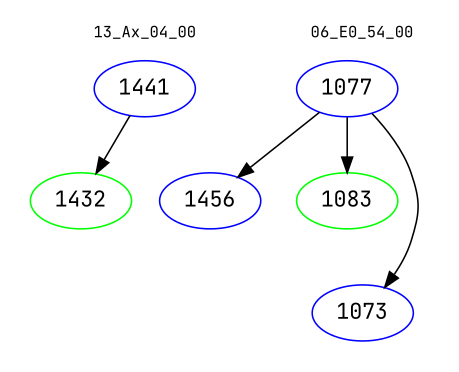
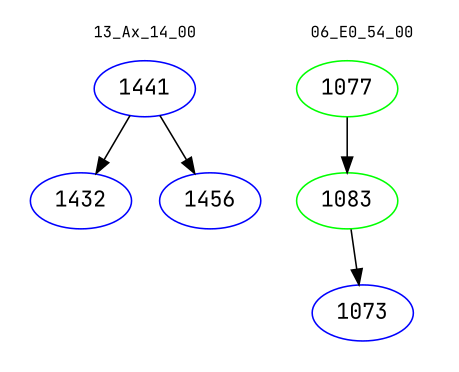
(146, 33) -> (146, 33)
(347, 89) -> (347, 89)
(295, 132) -> (173, 138)
(416, 190) -> (354, 249)
(81, 201) -> (81, 201)
